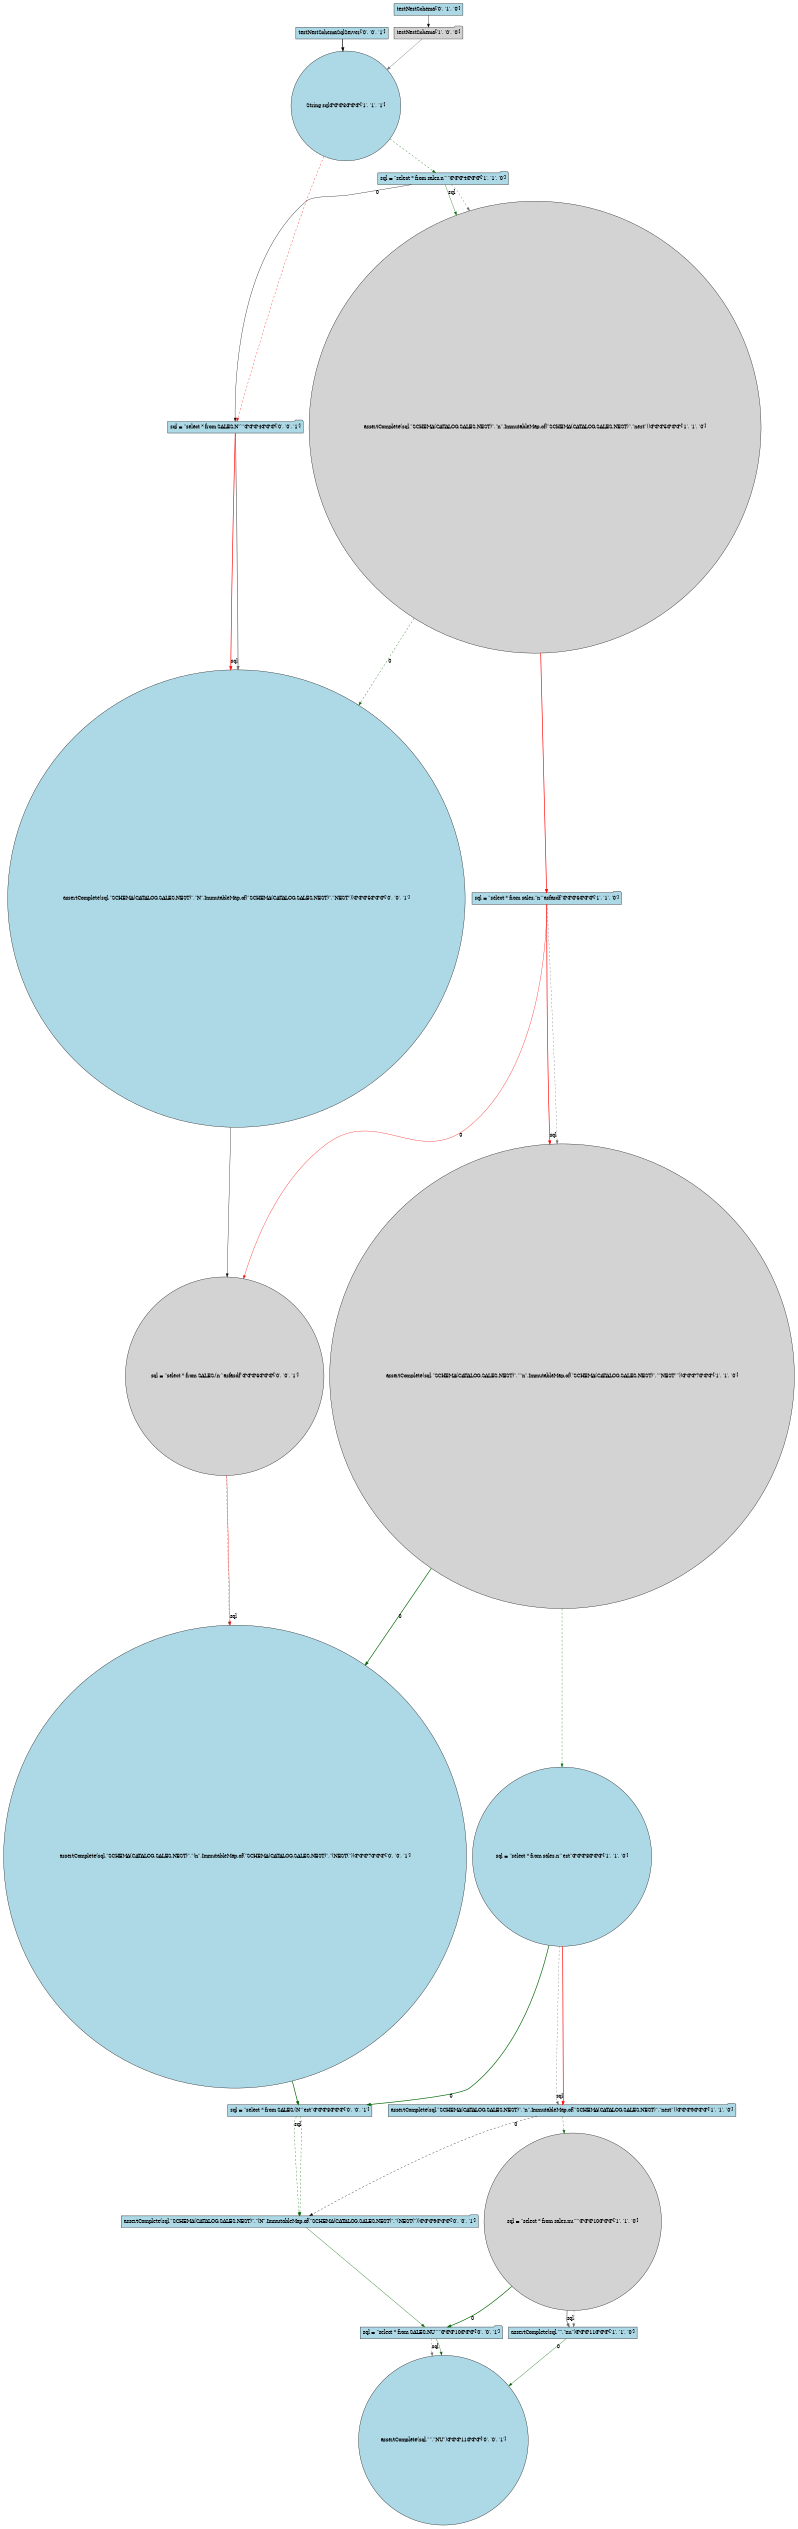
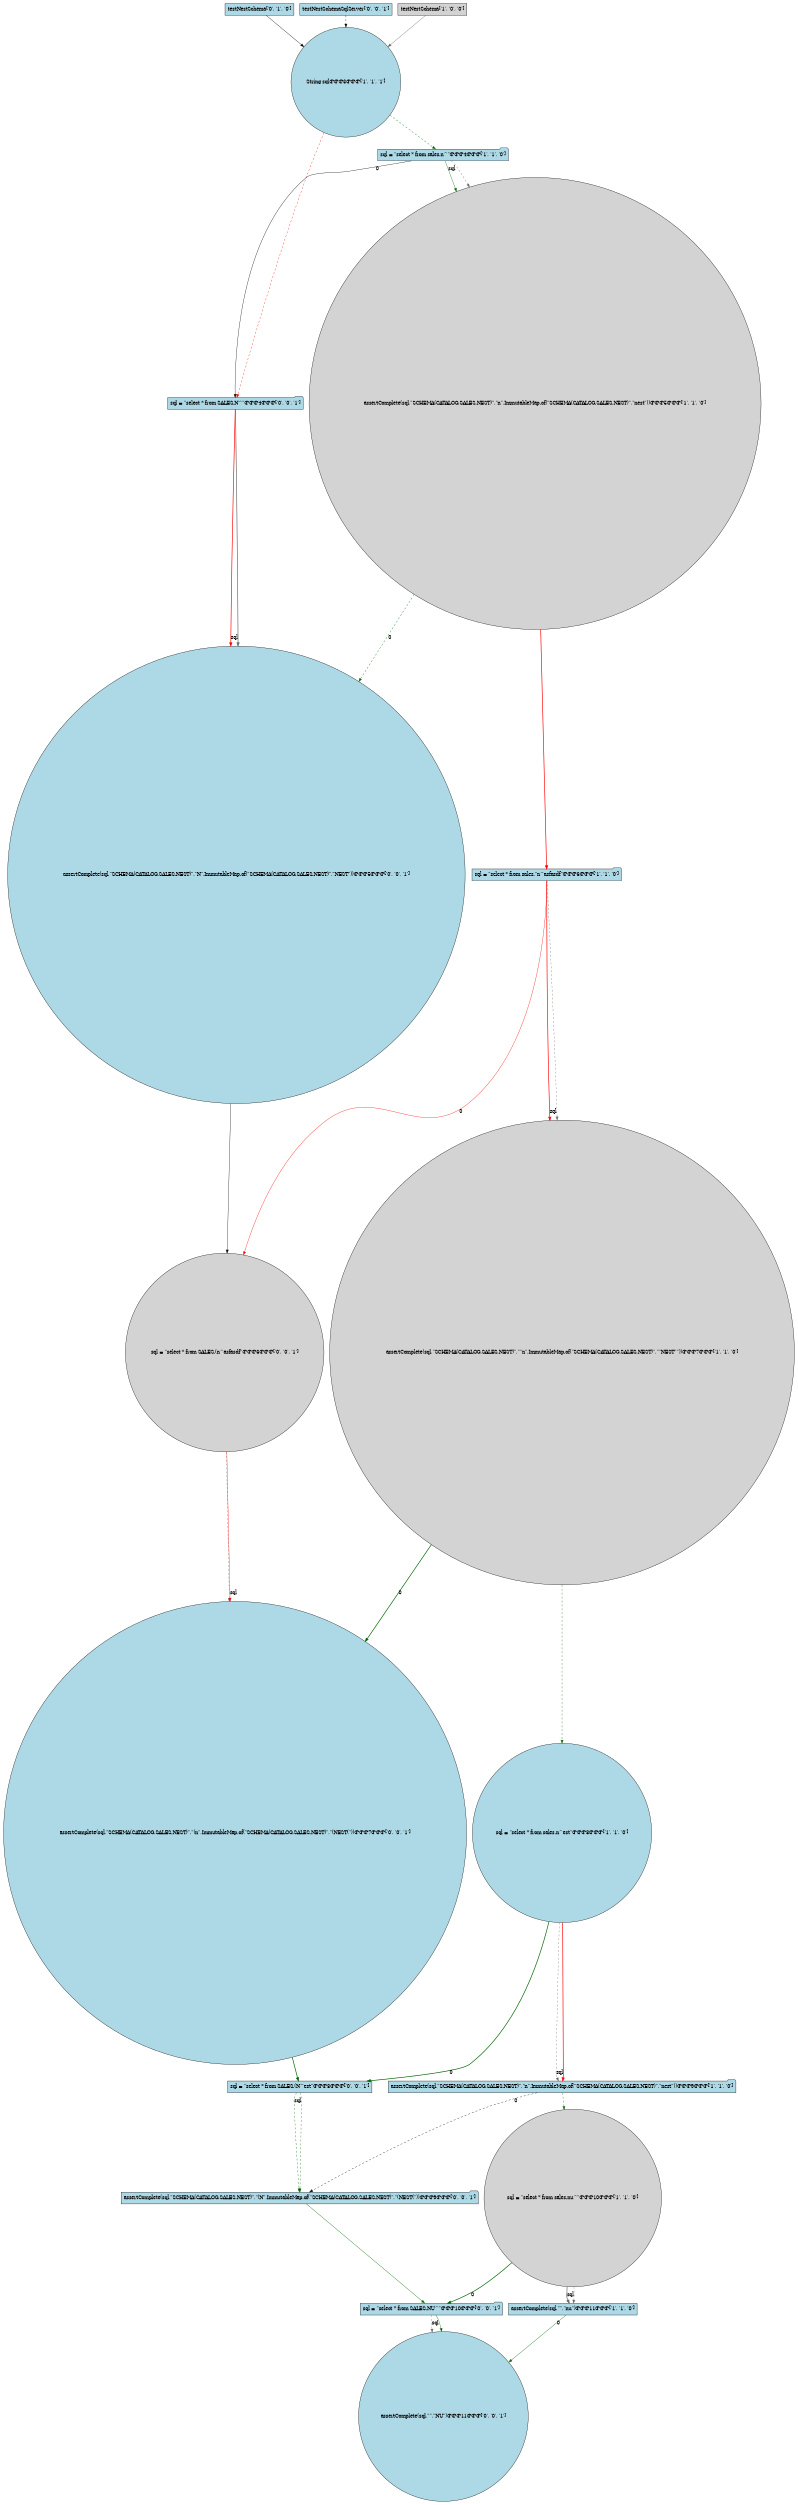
(428, 20) -> (284, 30)
(428, 33) -> (432, 9)
(343, 43) -> (346, 20)
